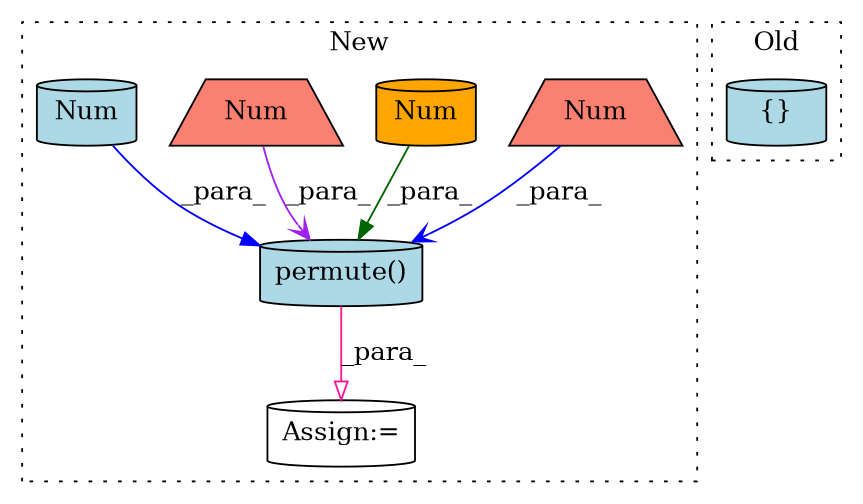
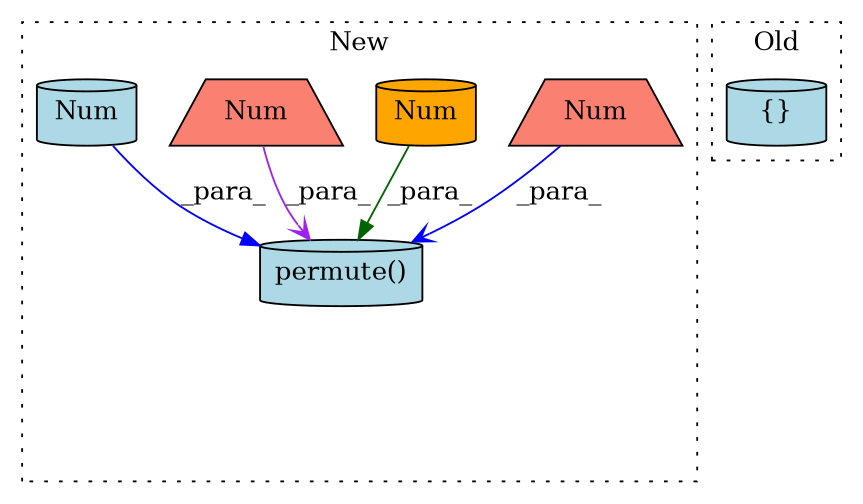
(341, 433) -> none
